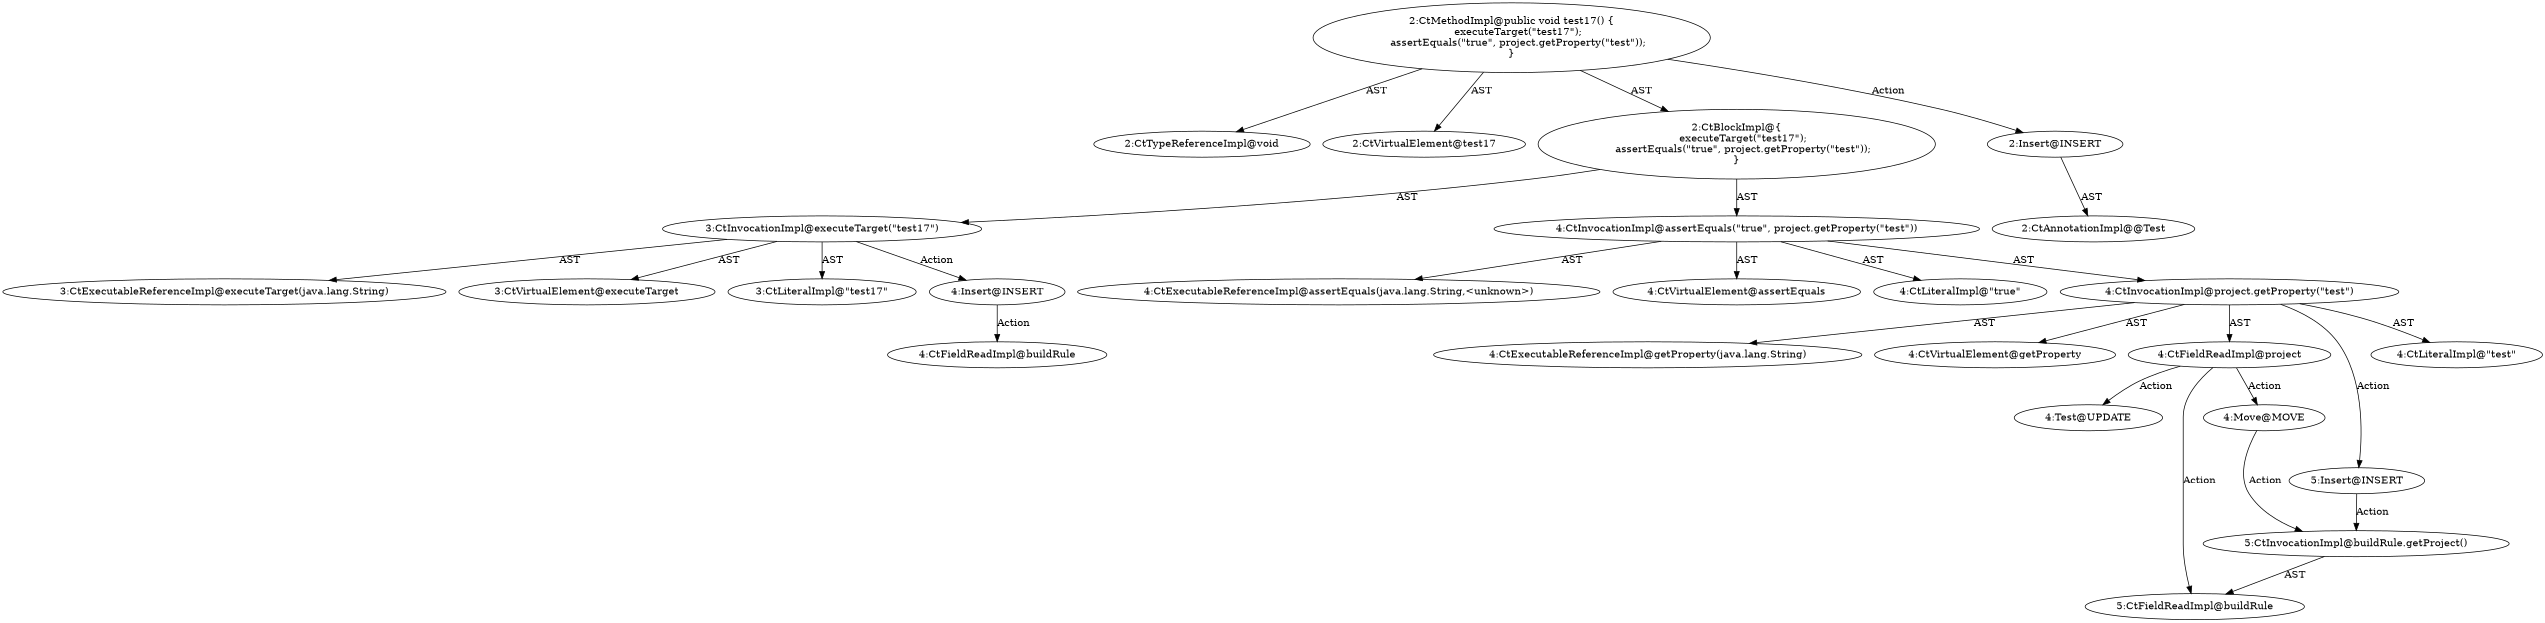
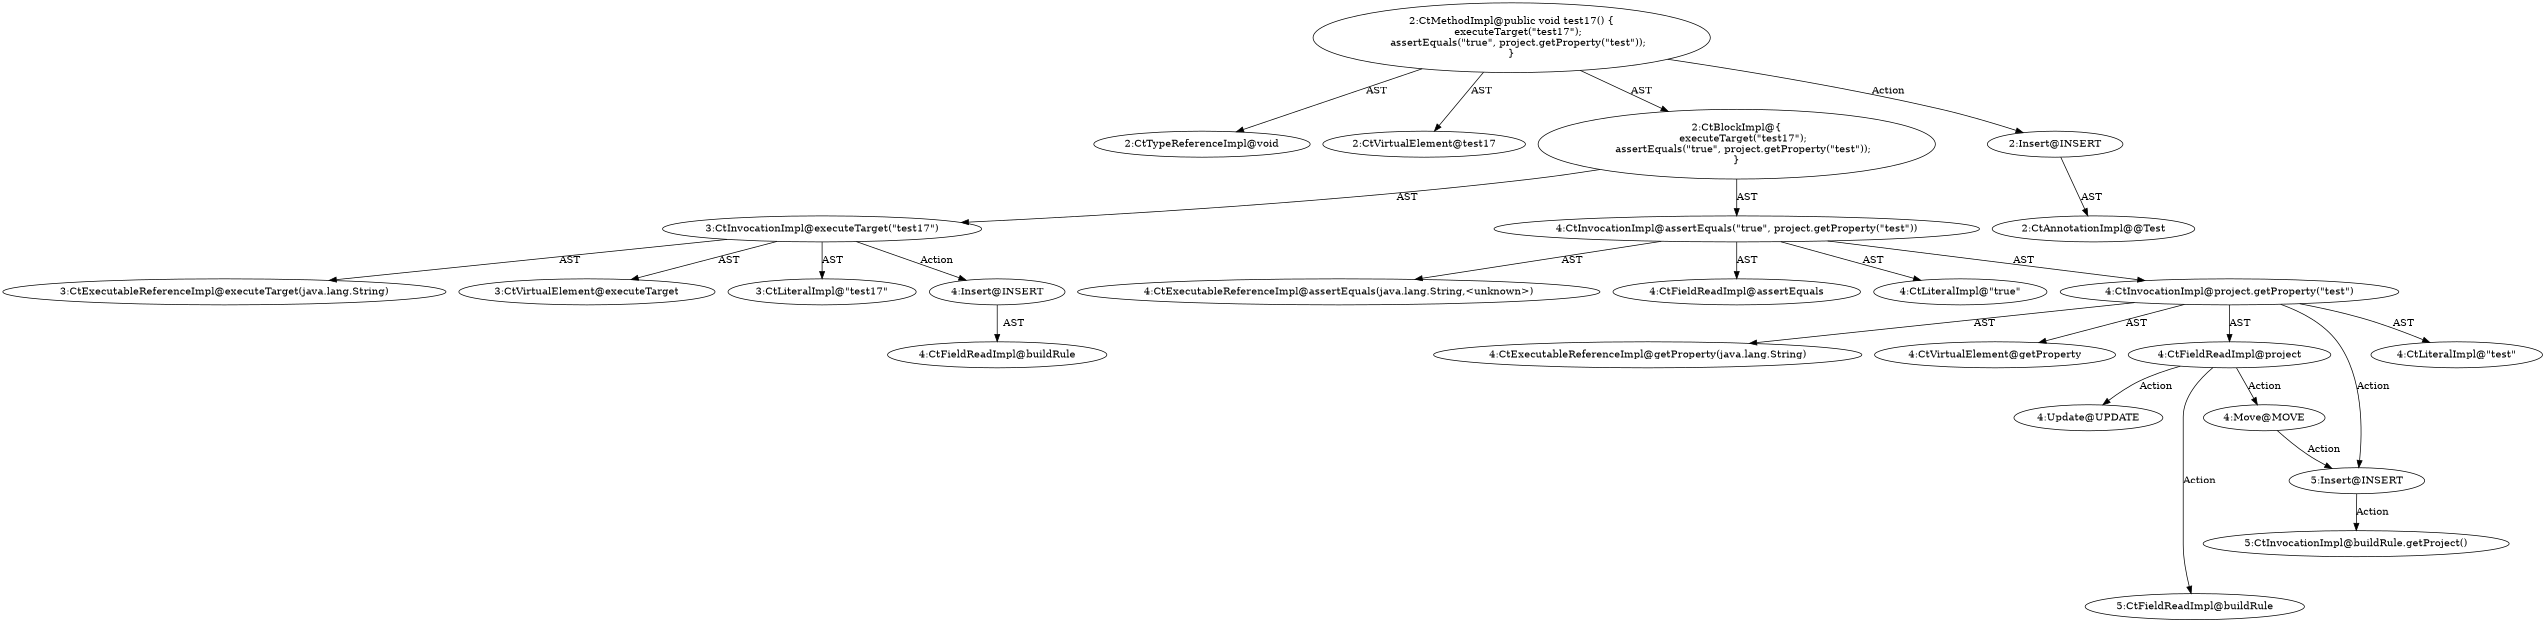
(1737, 292) -> (1737, 292)
(1014, 323) -> (1014, 323)
(2088, 418) -> (2088, 418)
(2247, 490) -> (2300, 449)
(2279, 574) -> none
